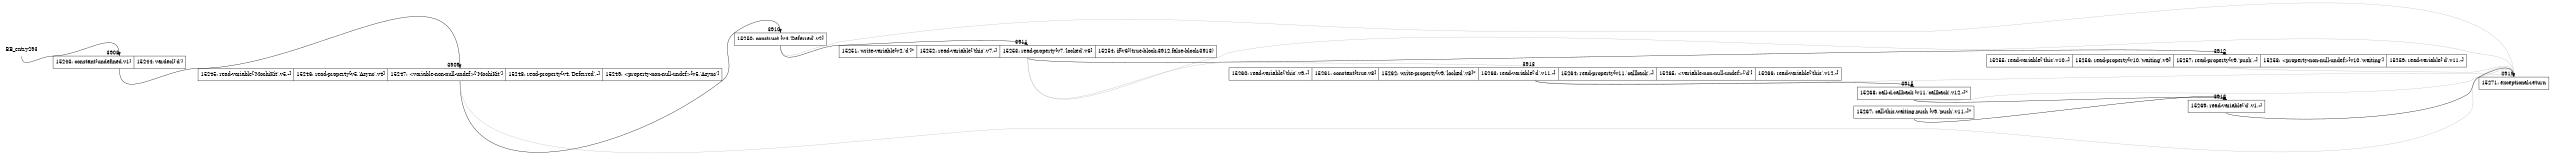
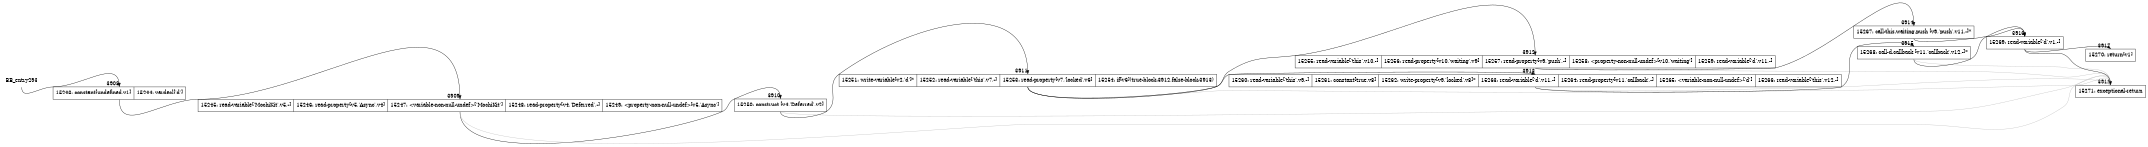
none -> (2111, 55)
(1198, 65) -> (1275, 73)
none -> (1739, 69)
